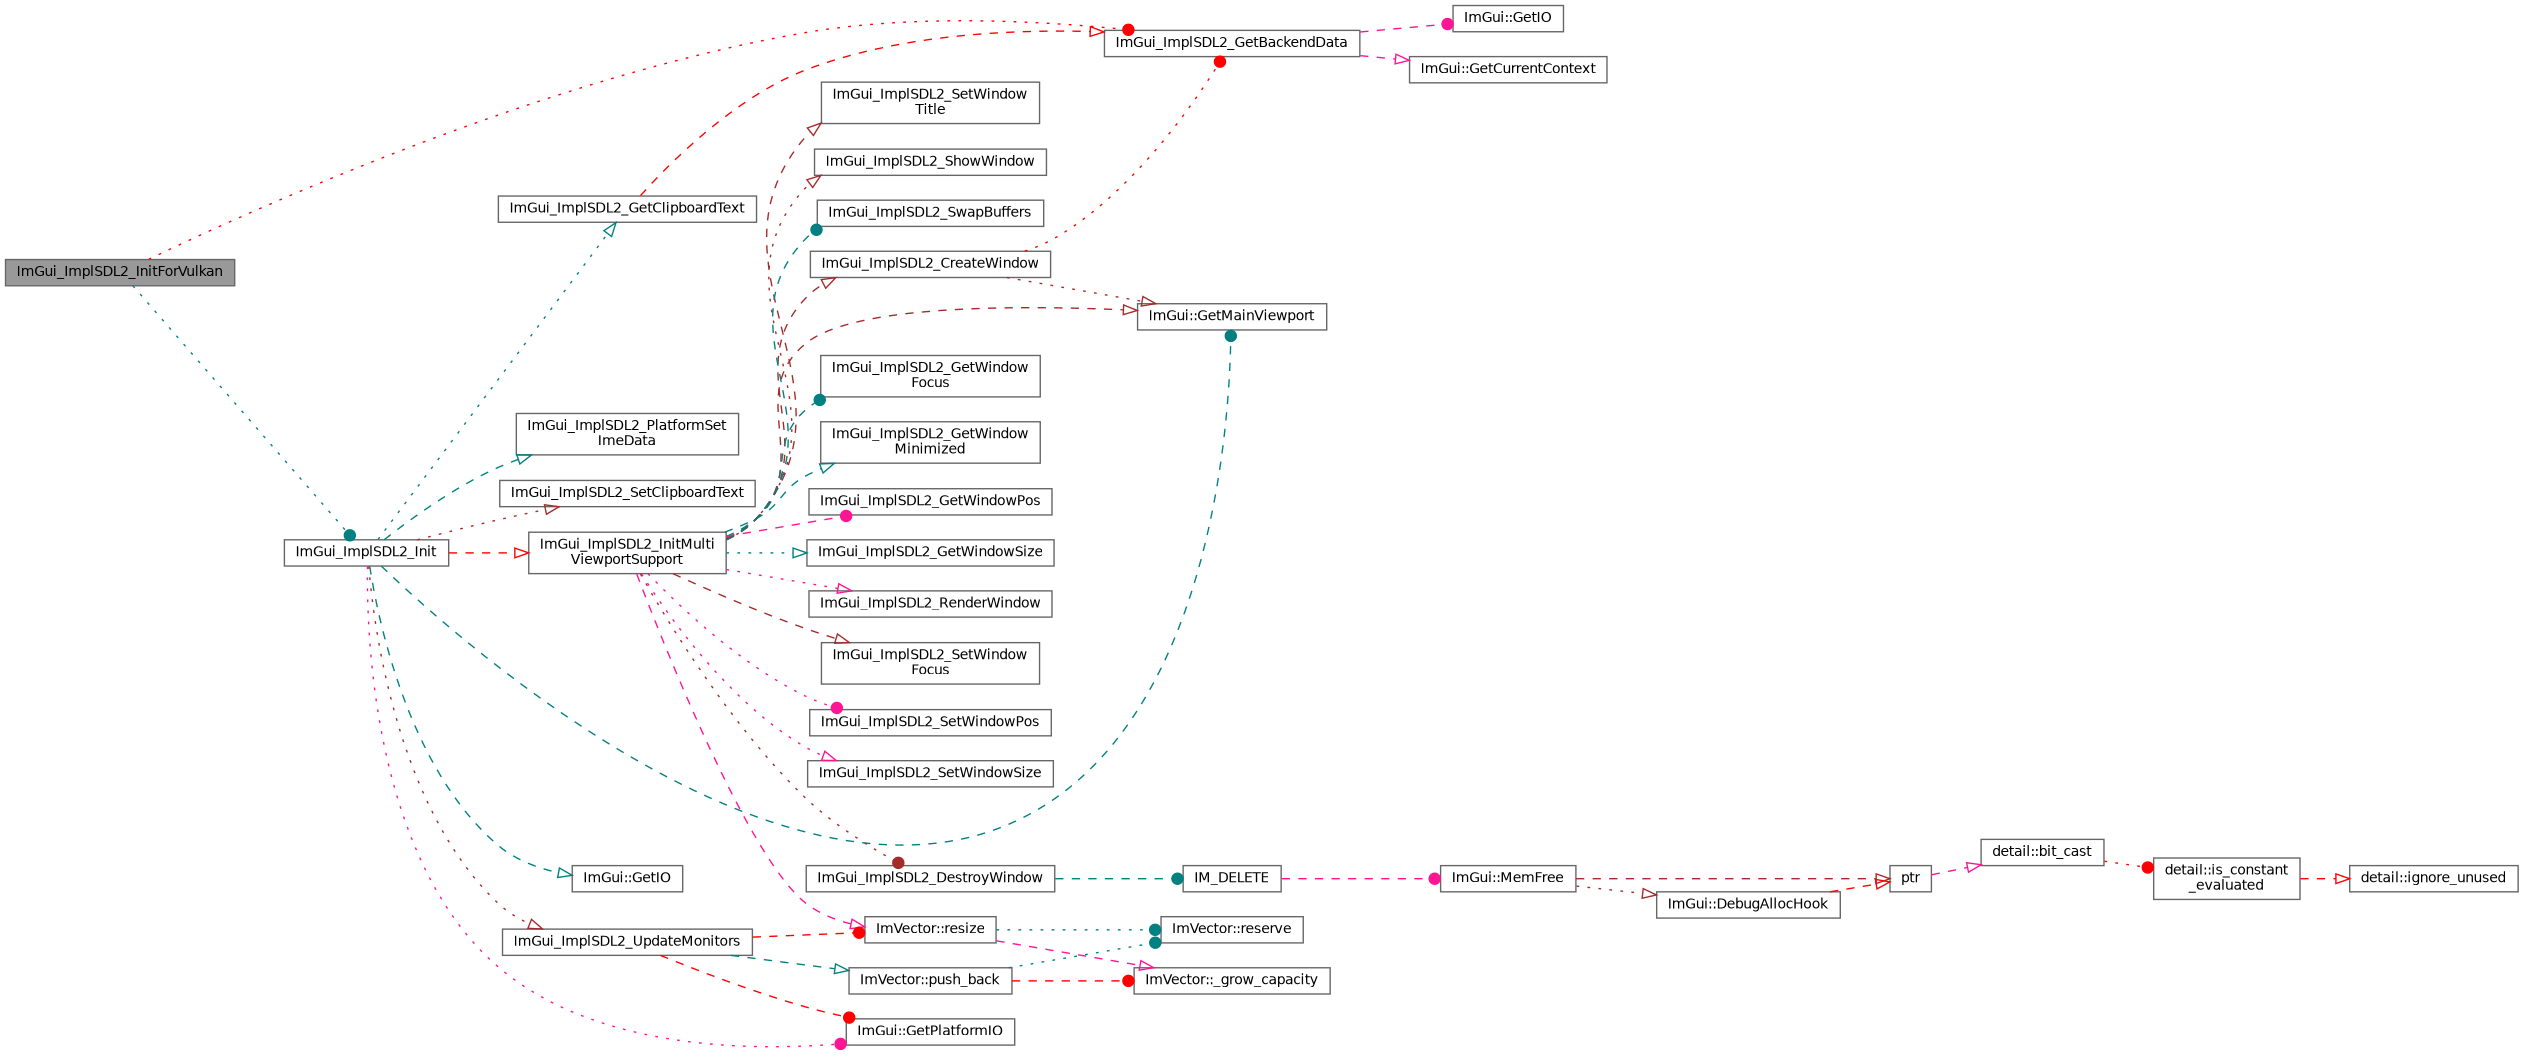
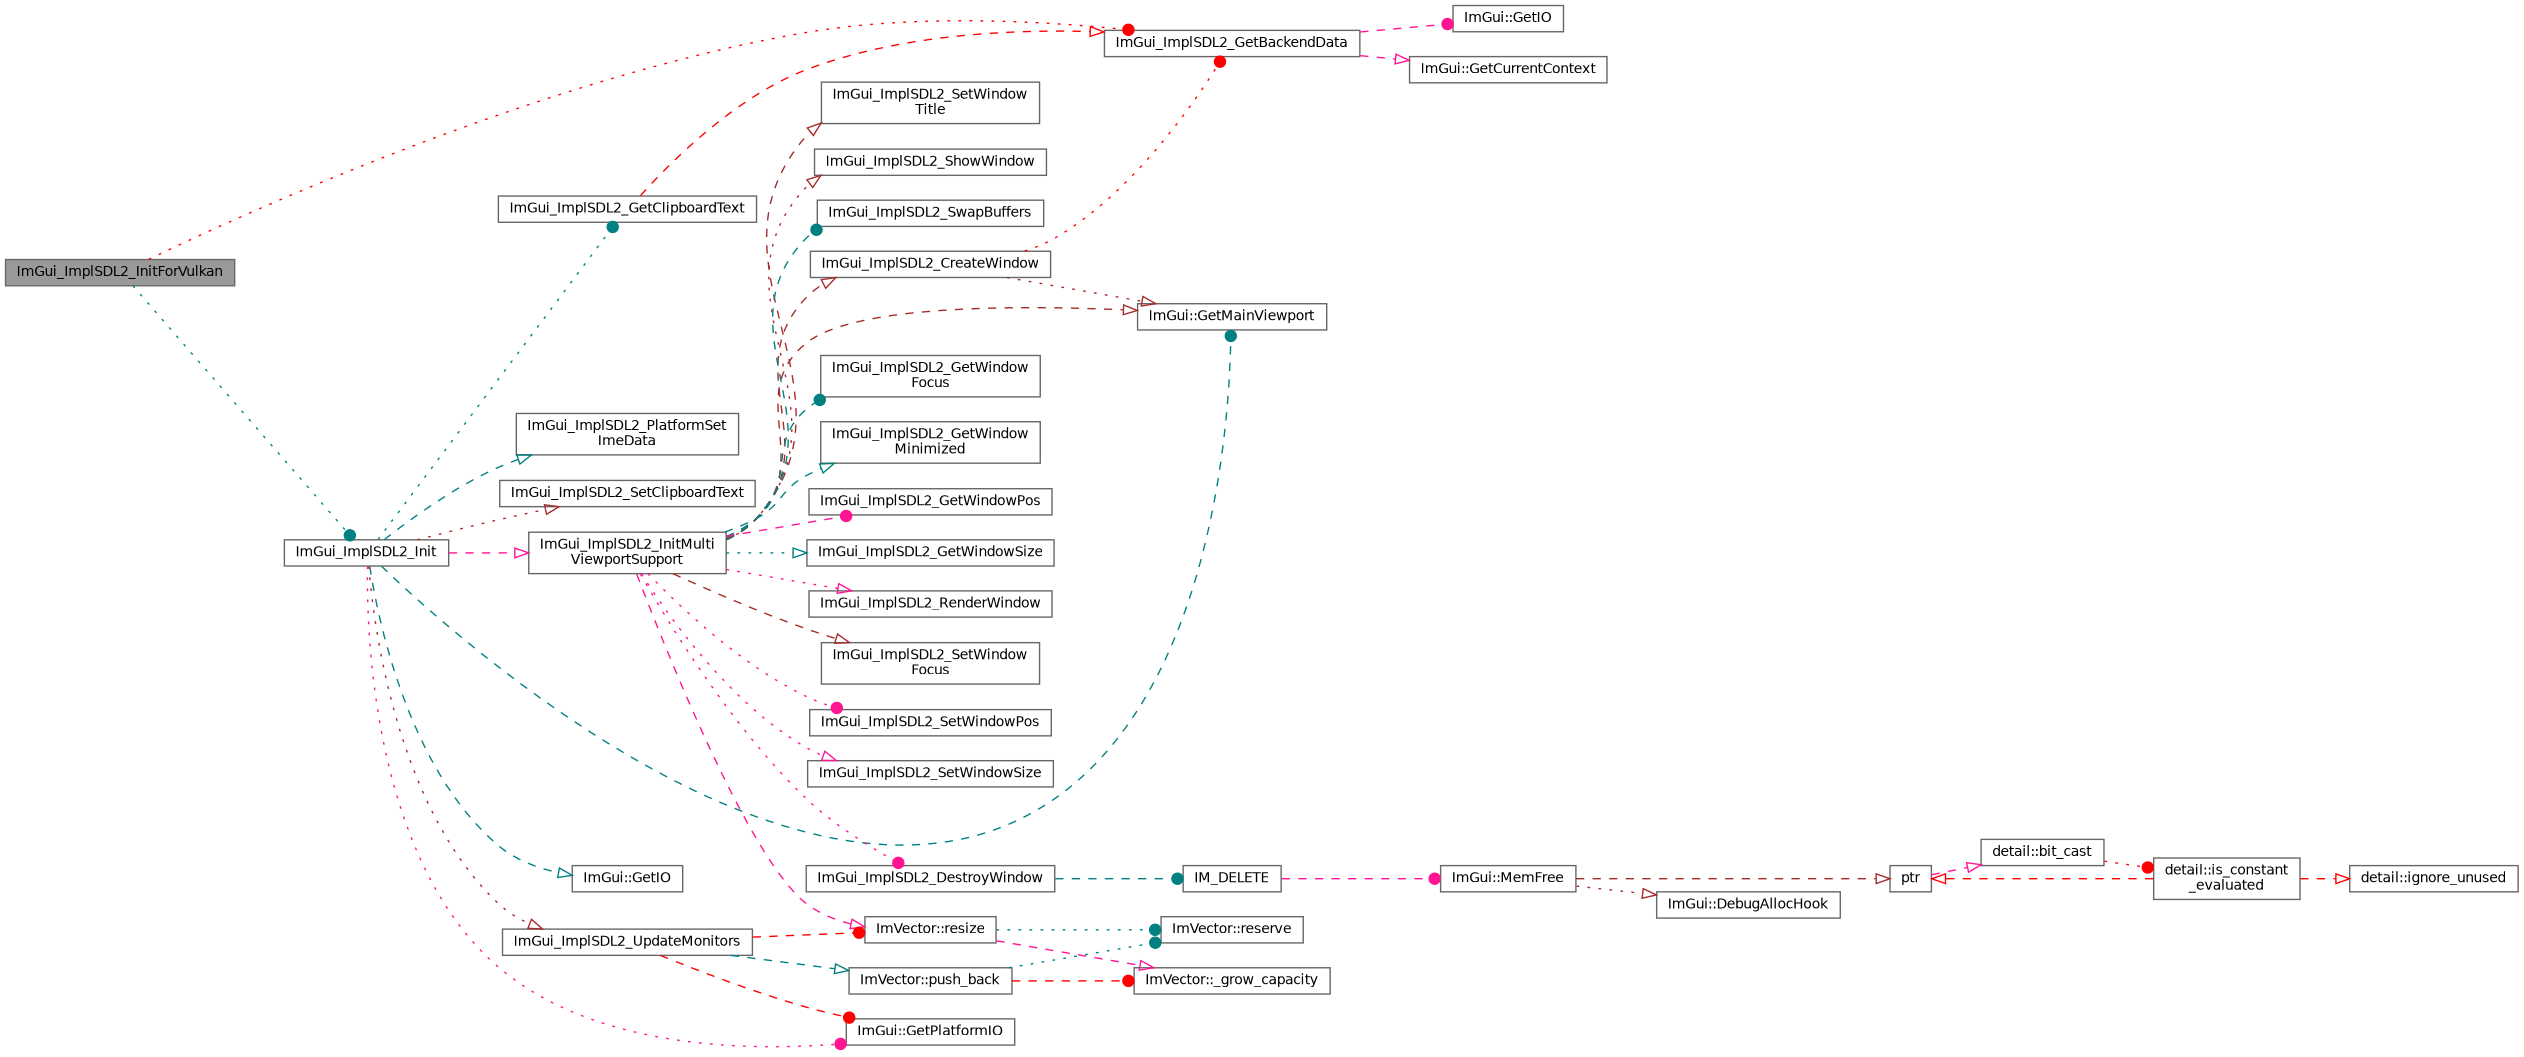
(493, 387) -> (493, 387)
(482, 553) -> (482, 553)
(748, 734) -> (748, 734)
(1853, 888) -> (2050, 879)
